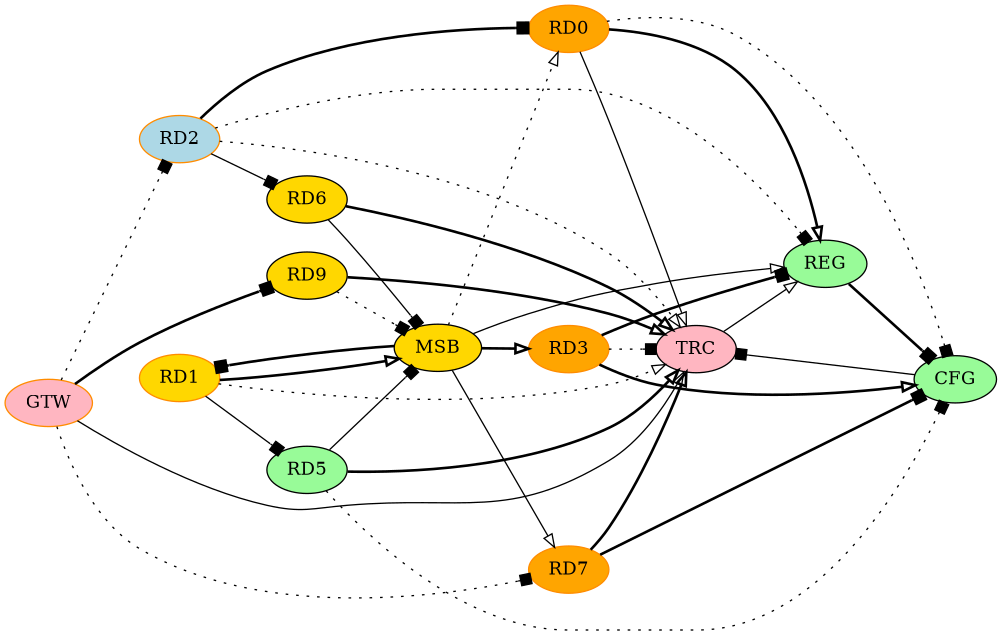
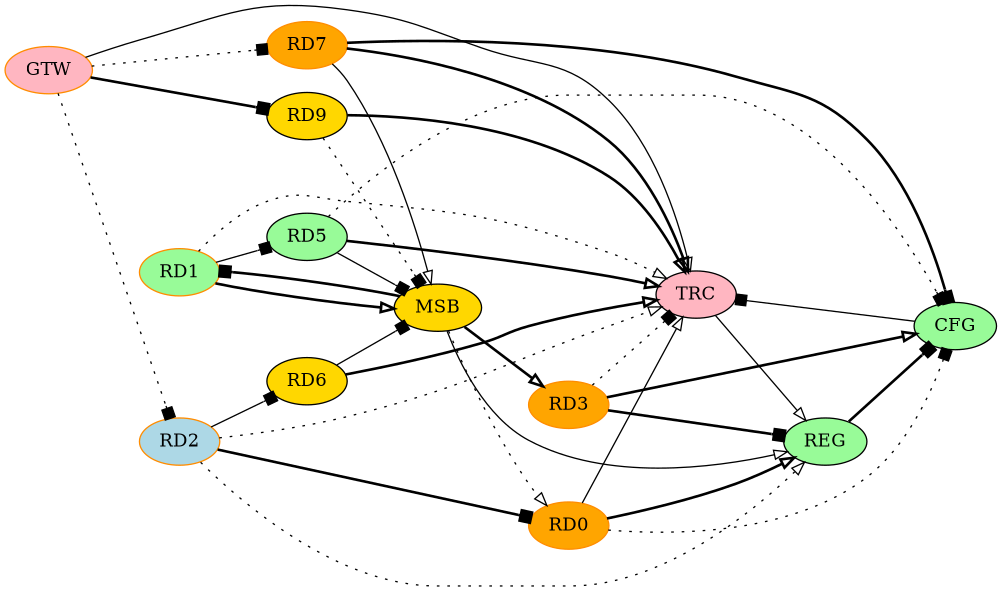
(530, 89) -> (496, 586)
(180, 378) -> (180, 272)
(498, 449) -> (386, 152)
